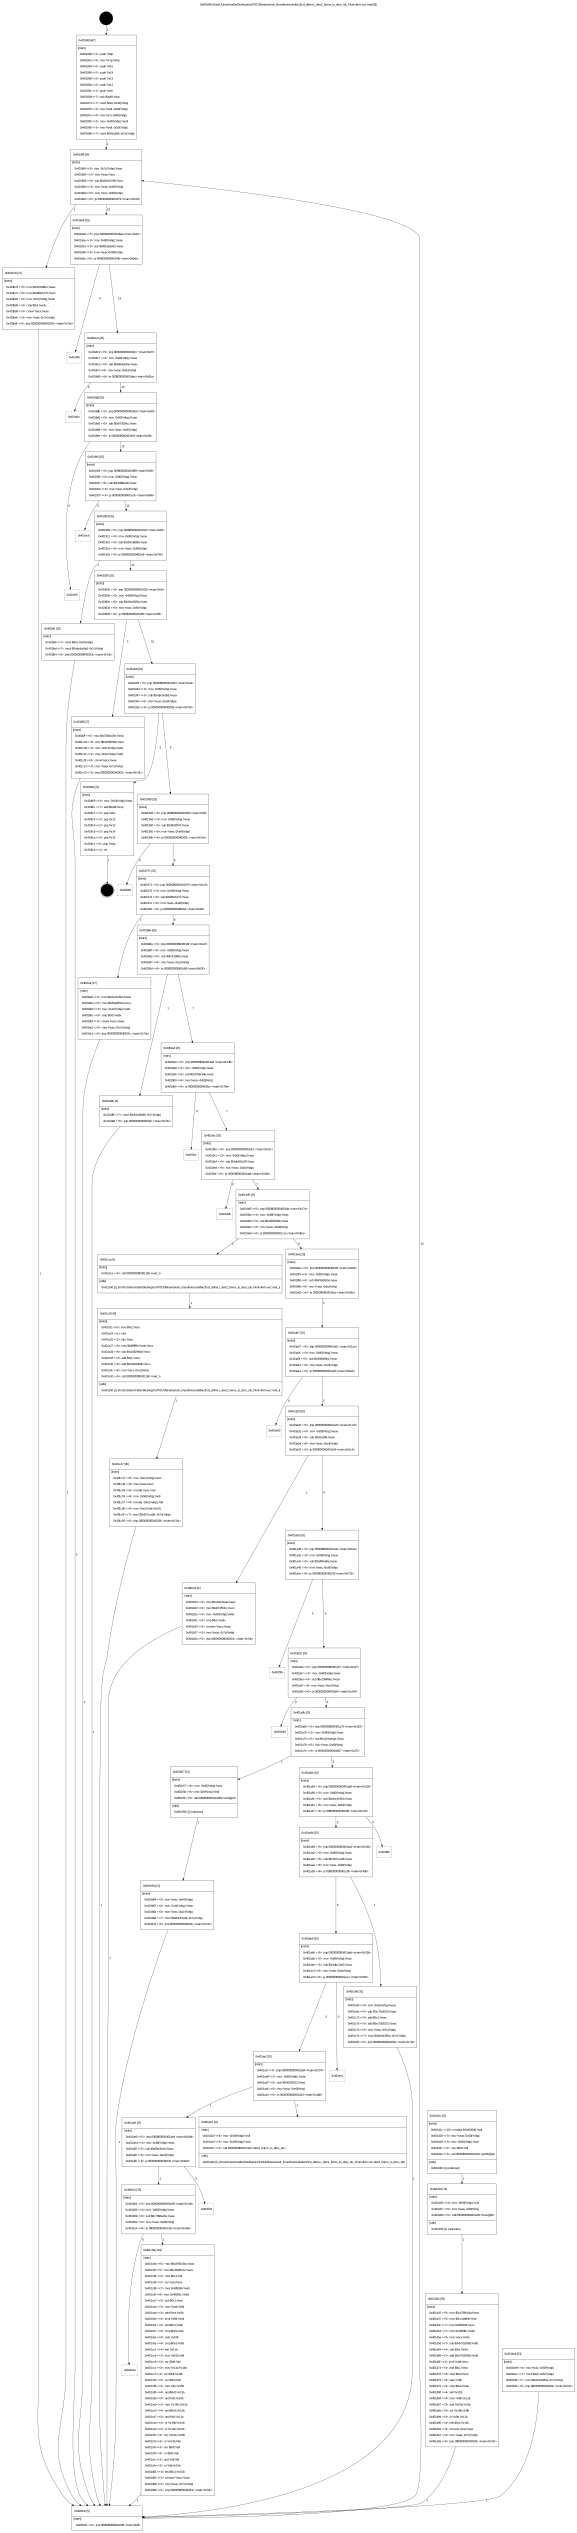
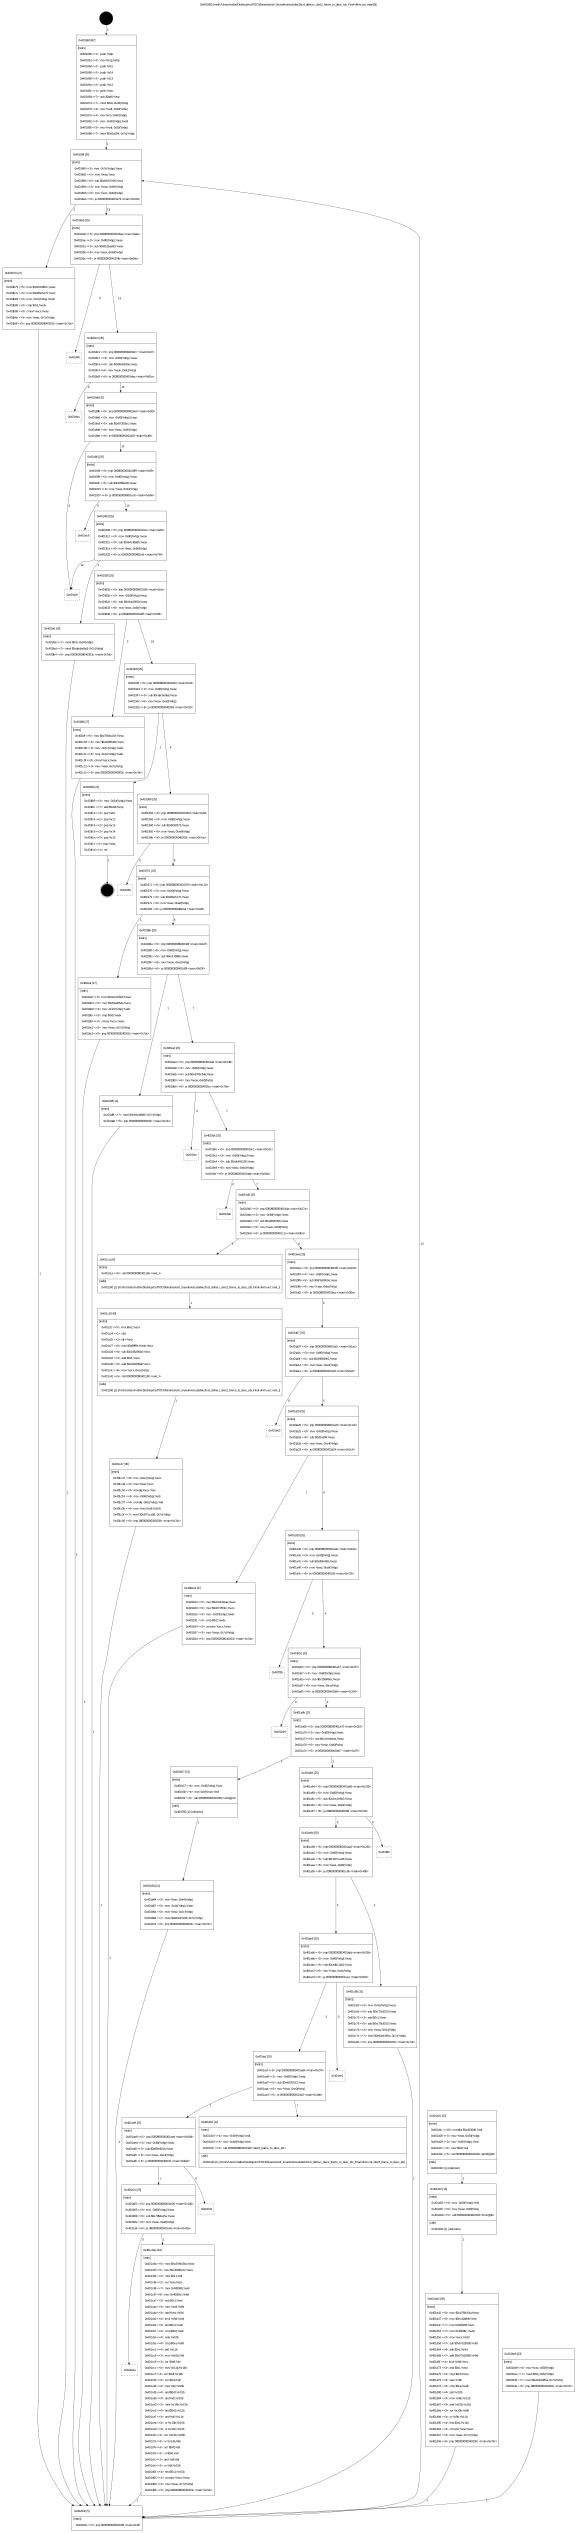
(130, 564) -> (77, 568)
